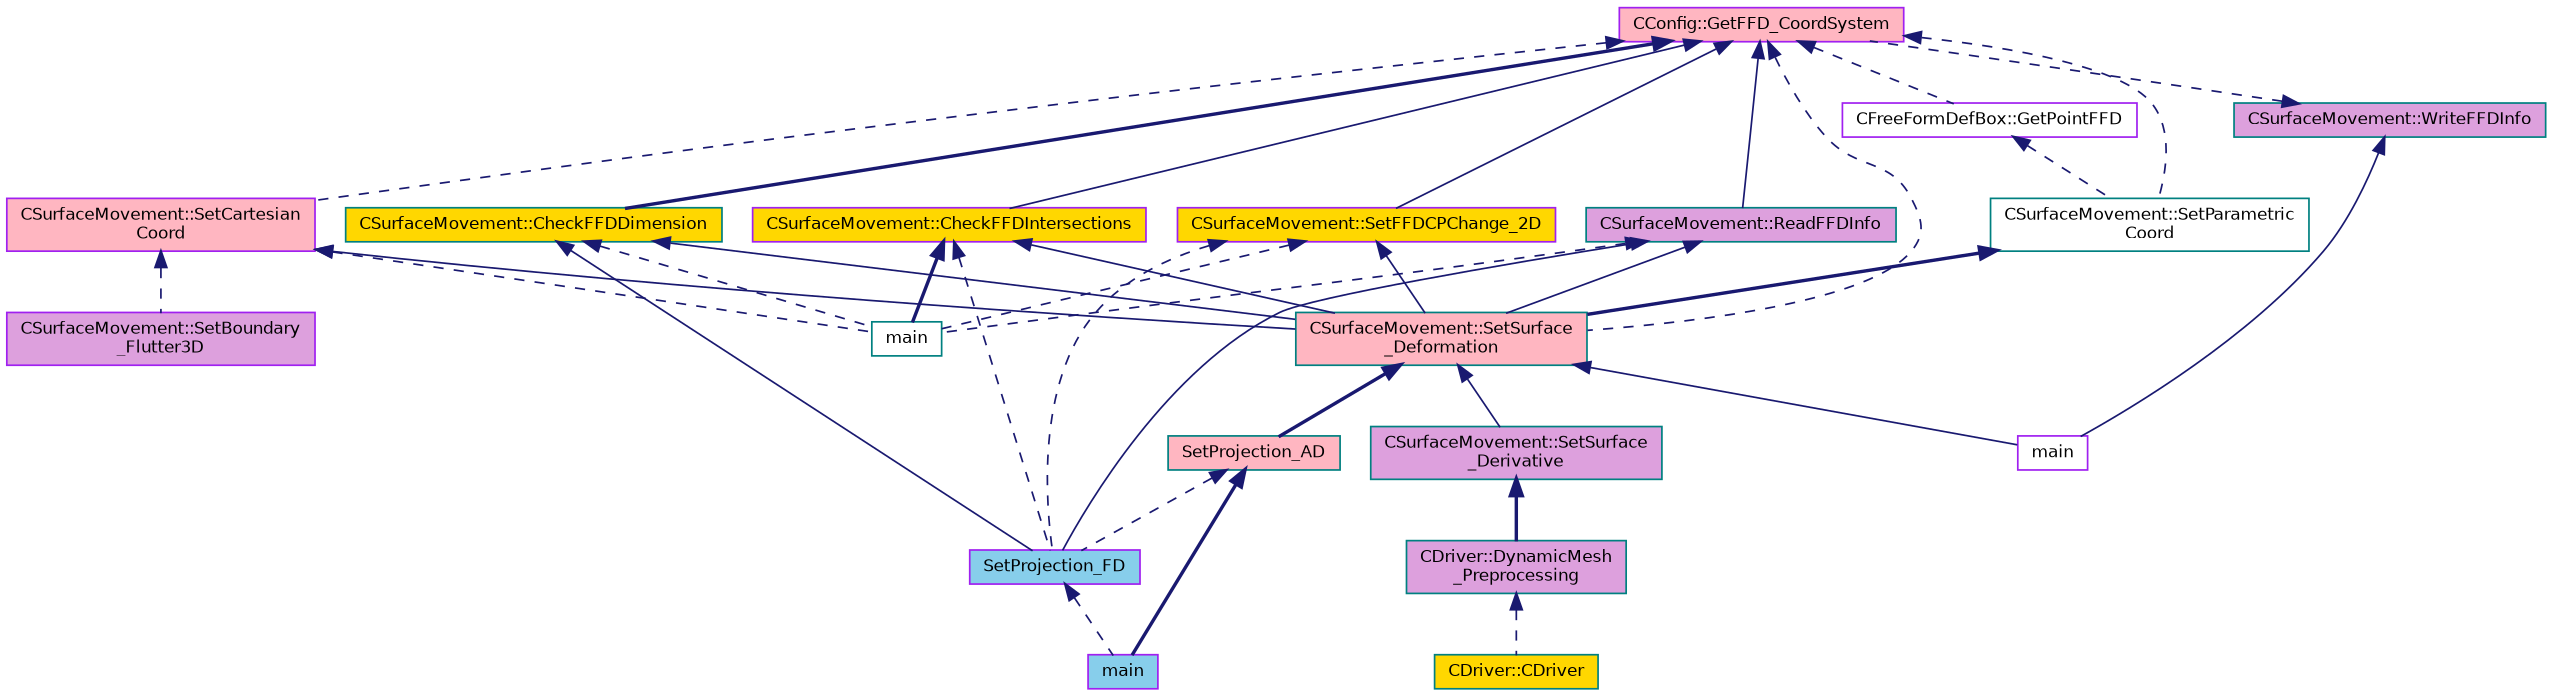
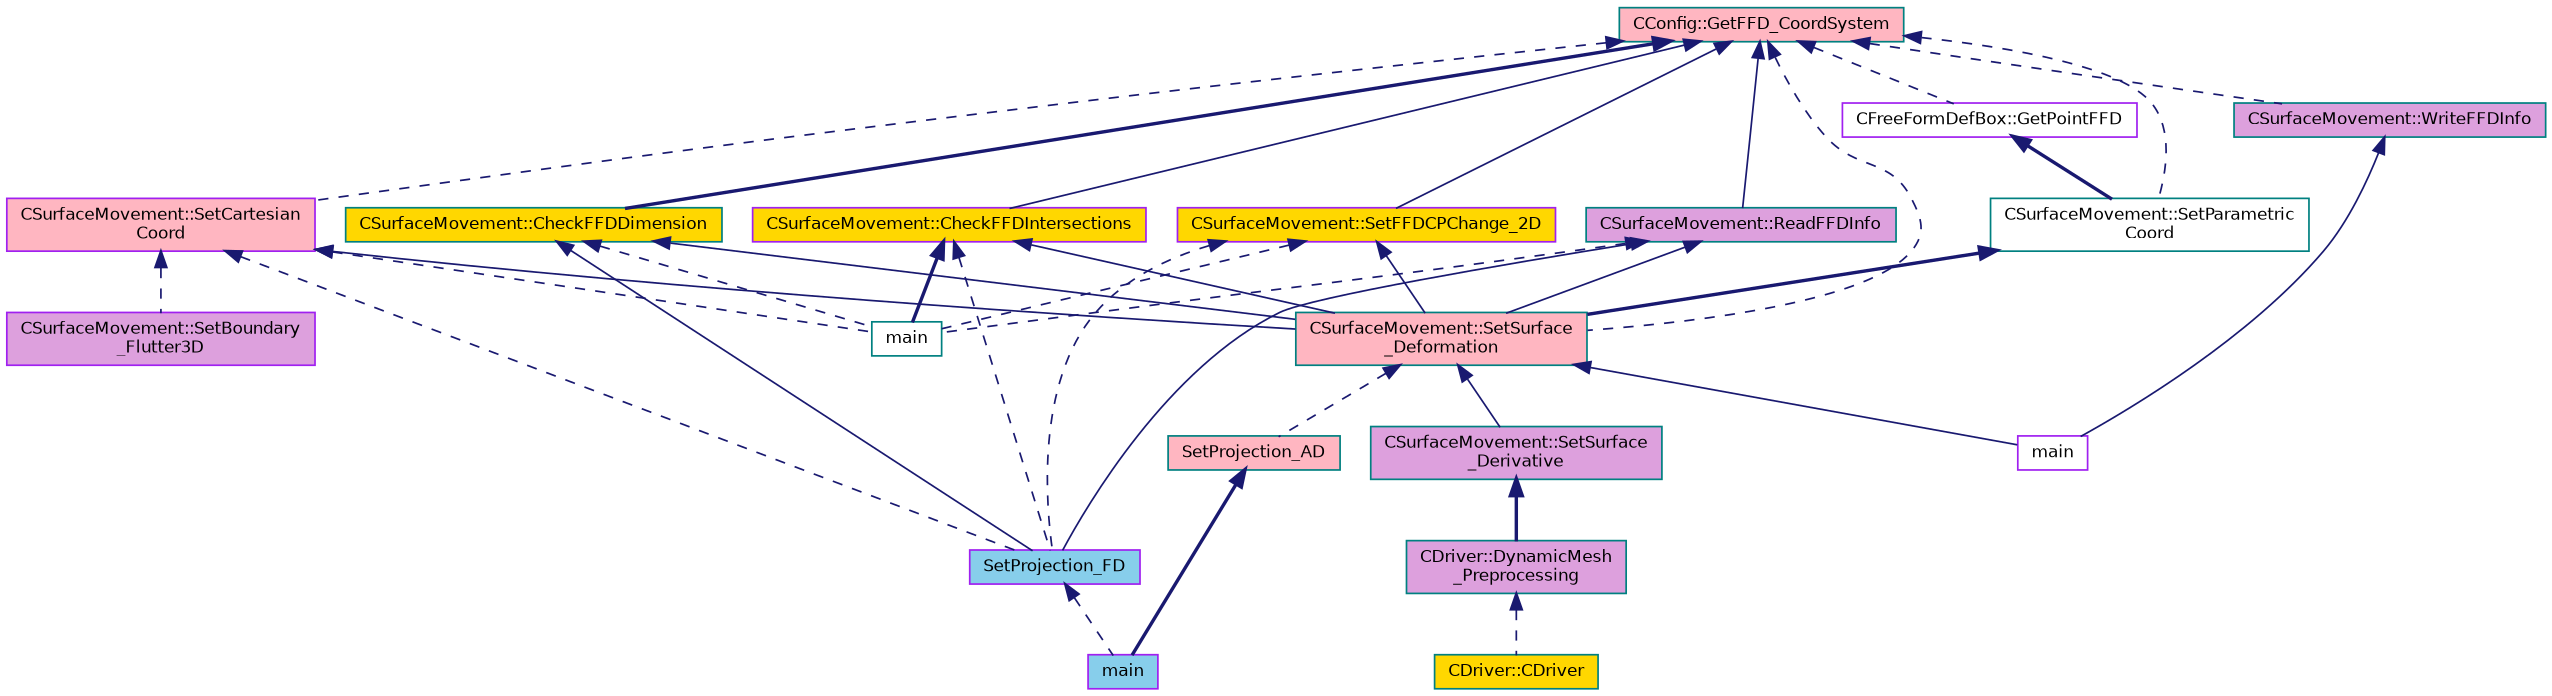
(1762, 25) -> (1762, 25)
(2025, 63) -> (2055, 71)
(2070, 172) -> (2070, 172)
(1332, 405) -> (1332, 405)
(1147, 514) -> (628, 404)
